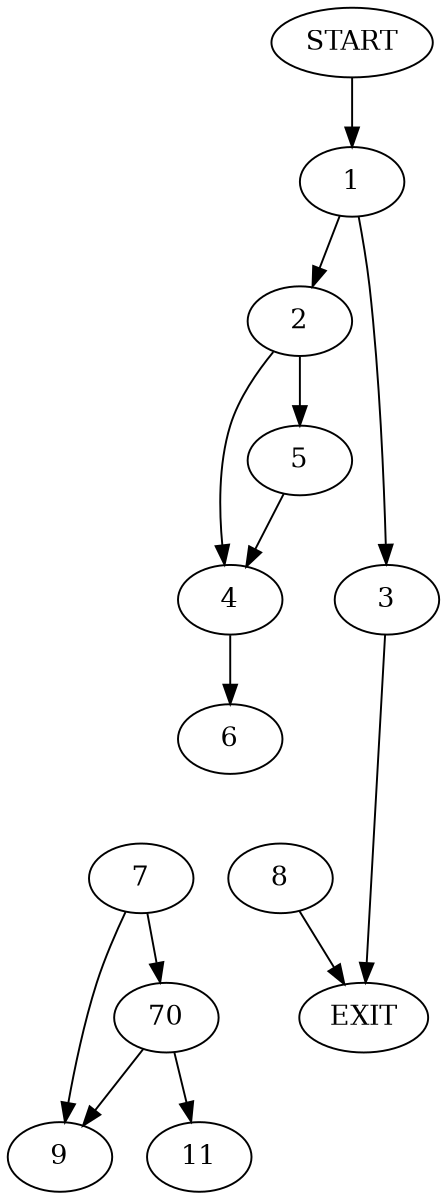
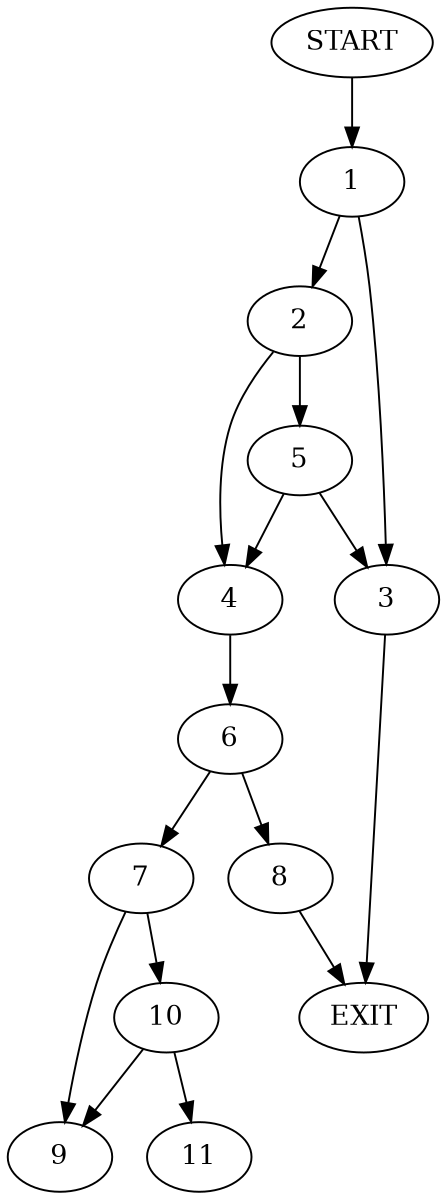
none -> (338, 522)
none -> (252, 799)
none -> (191, 800)
(166, 1018) -> (166, 1018)
